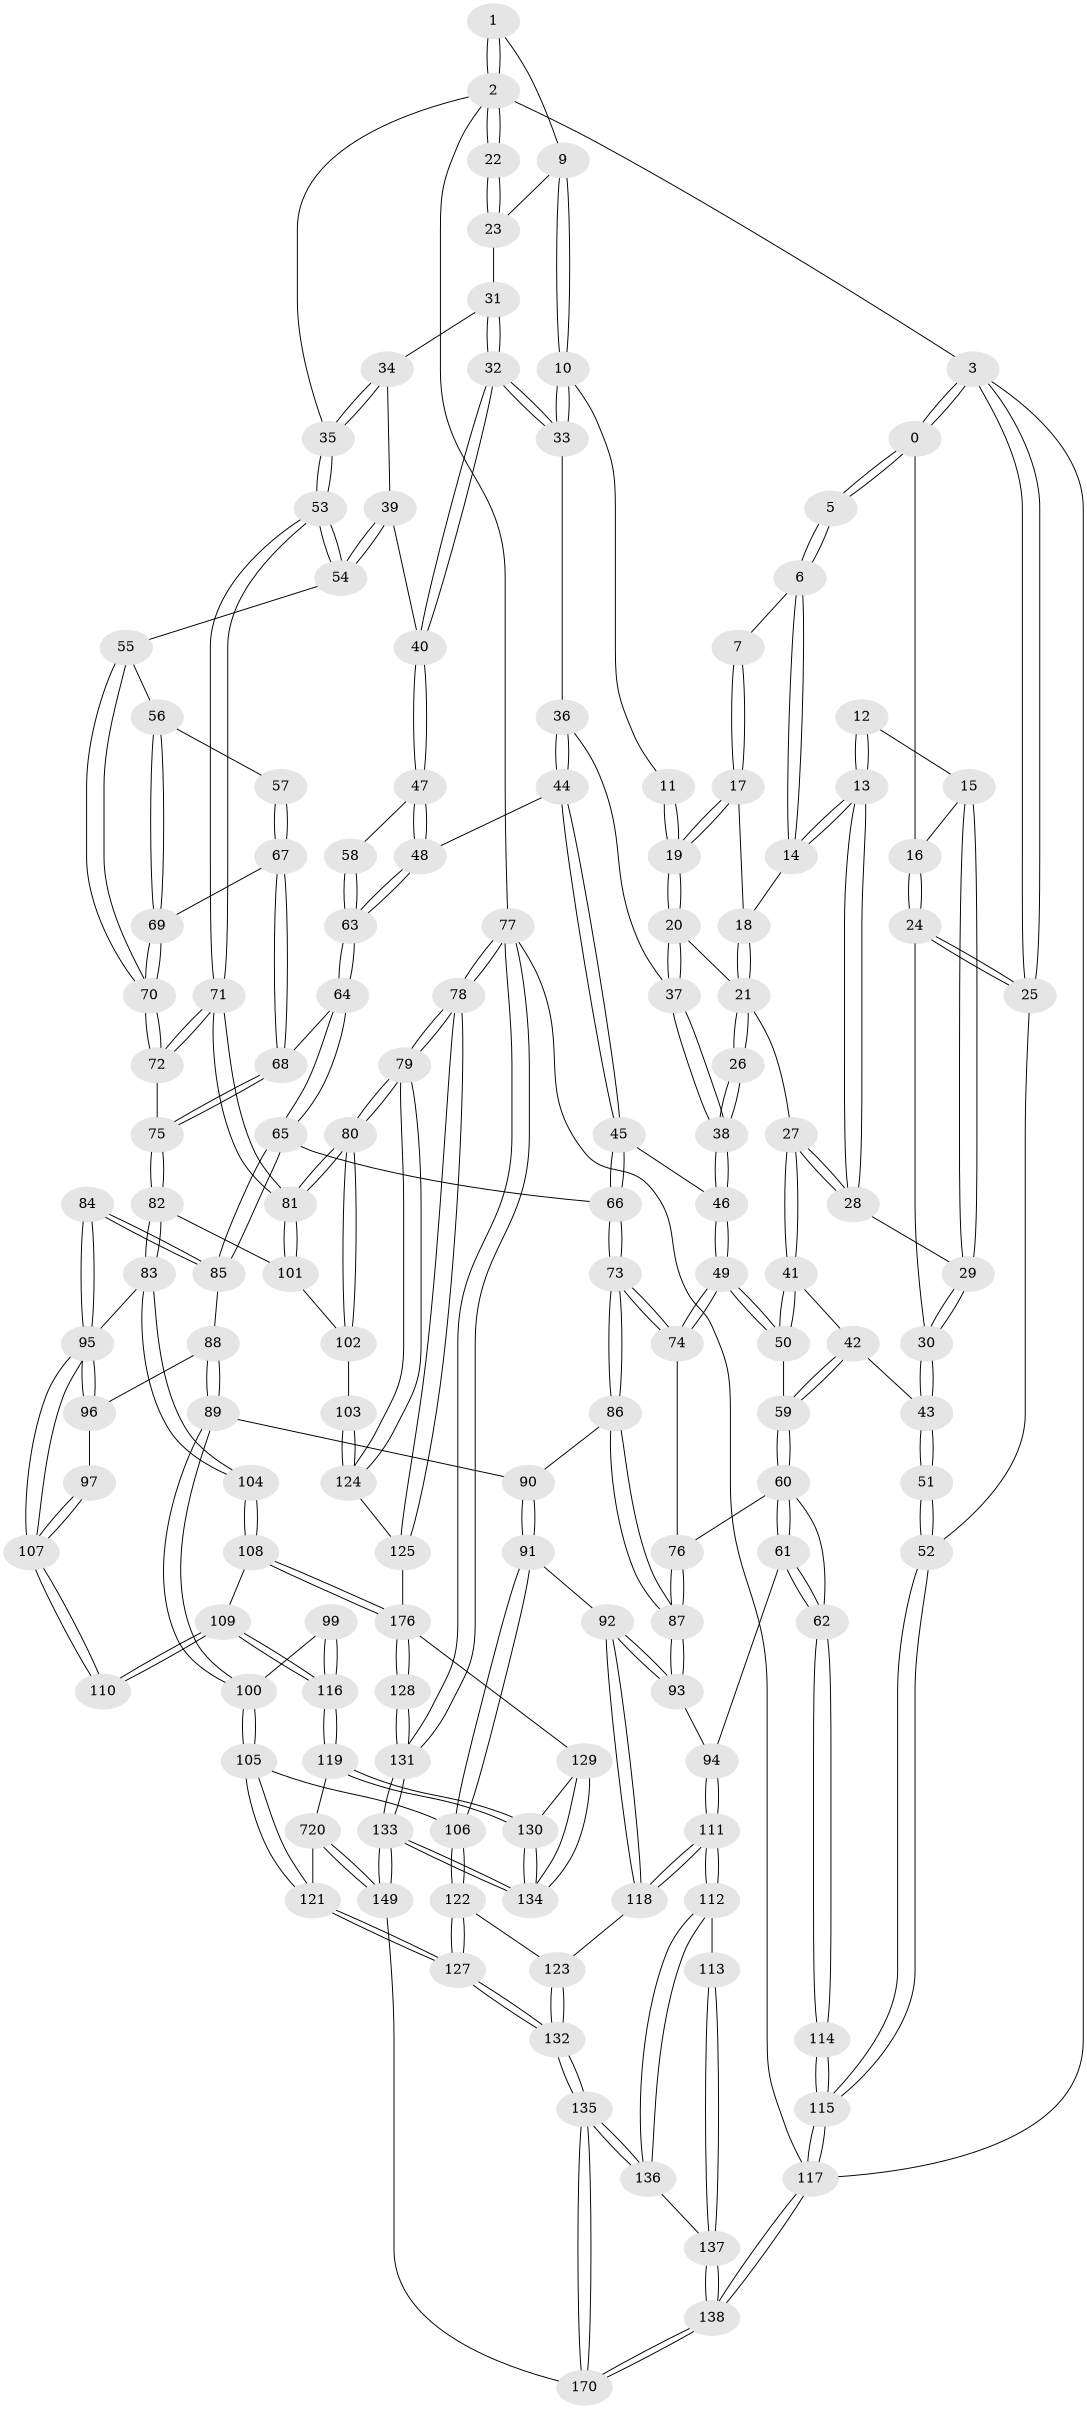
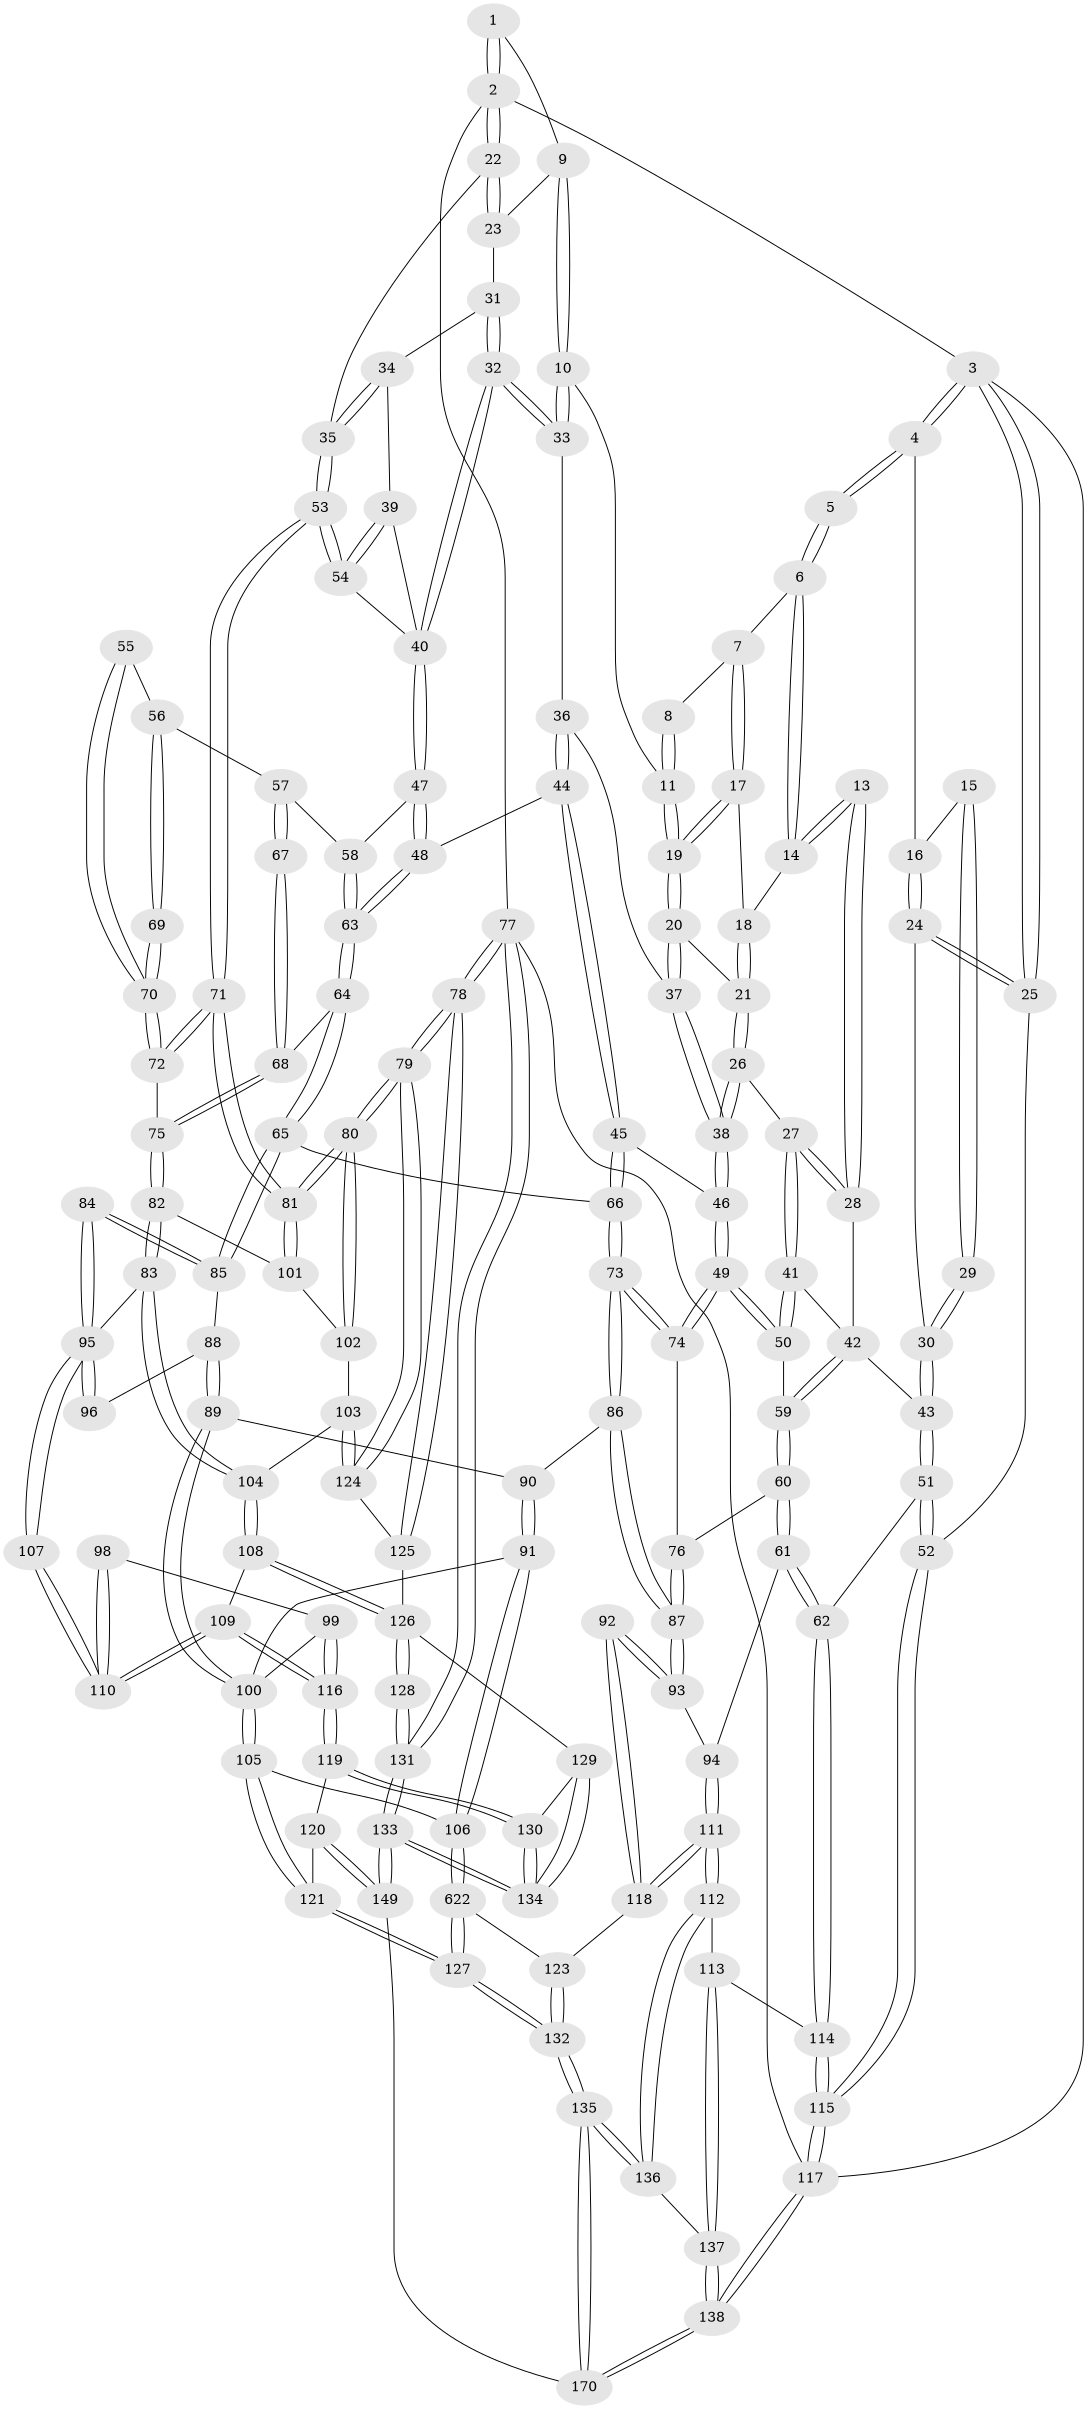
(301, 211) -> (389, 289)
(915, 439) -> (915, 439)
(242, 610) -> (381, 613)
none -> (669, 717)
(862, 717) -> none
none -> (316, 822)
(219, 891) -> none
(778, 1062) -> (765, 1100)
(909, 1238) -> (853, 1274)
none -> (300, 1448)
(90, 1483) -> none
(822, 1548) -> (874, 1552)
none -> (103, 1552)
(568, 1587) -> (359, 1588)
(403, 1622) -> (403, 1622)
(313, 1831) -> (313, 1831)
(458, 1900) -> (458, 1900)
none -> (760, 2000)
